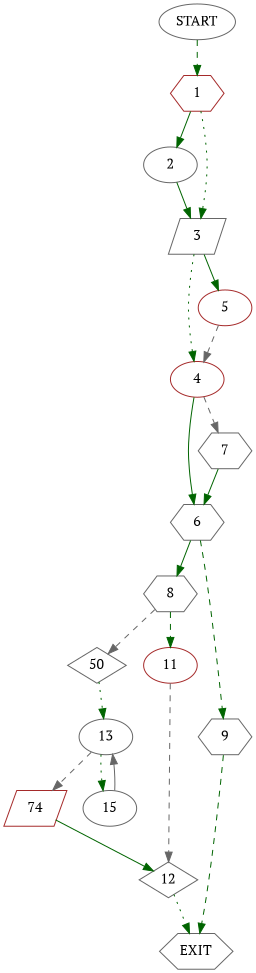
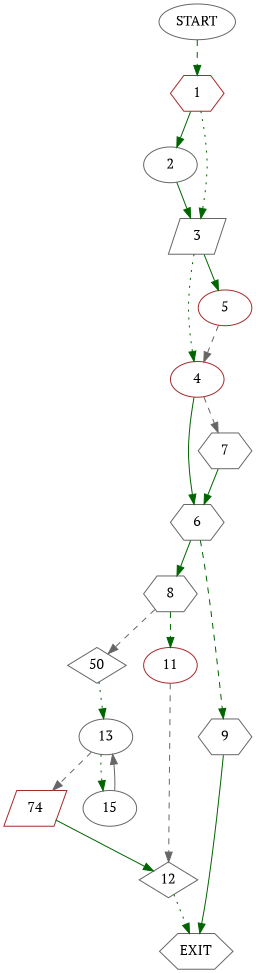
(214, 840) -> (214, 840)
